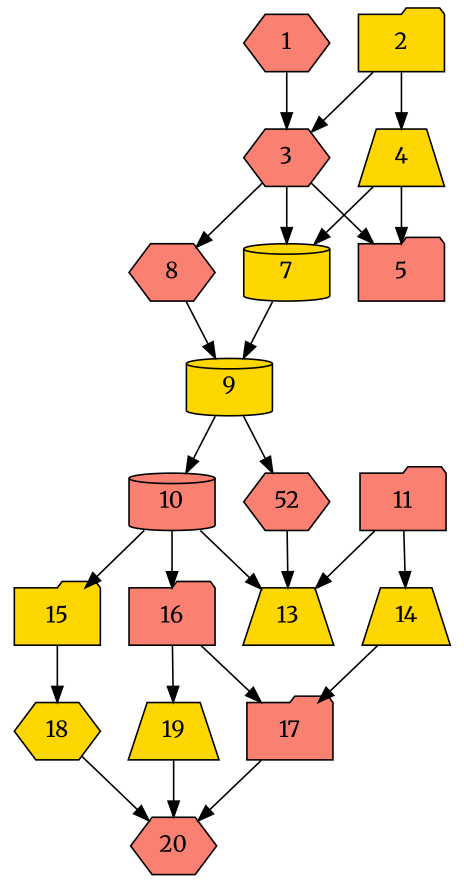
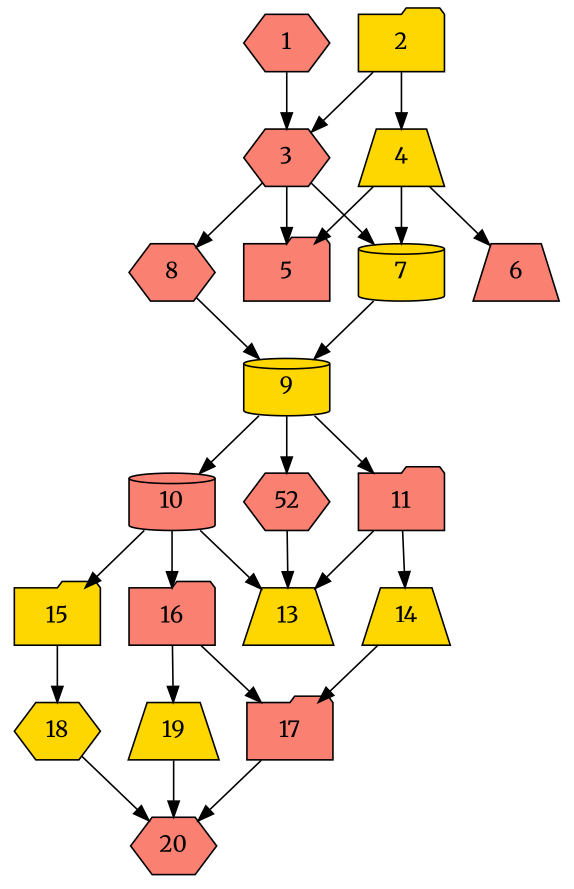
none -> (516, 272)
none -> (338, 439)
